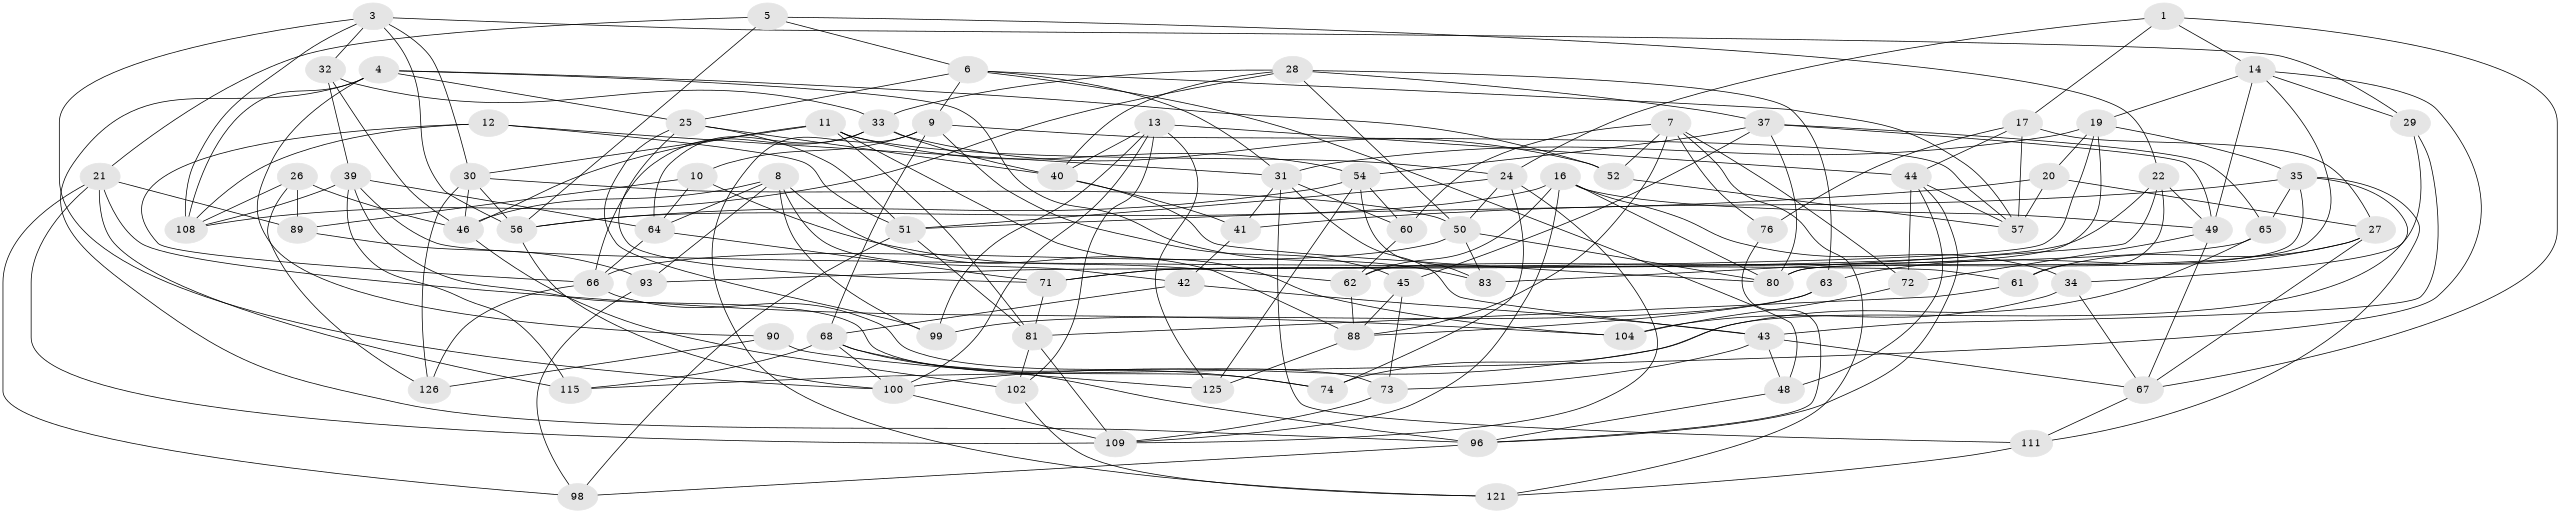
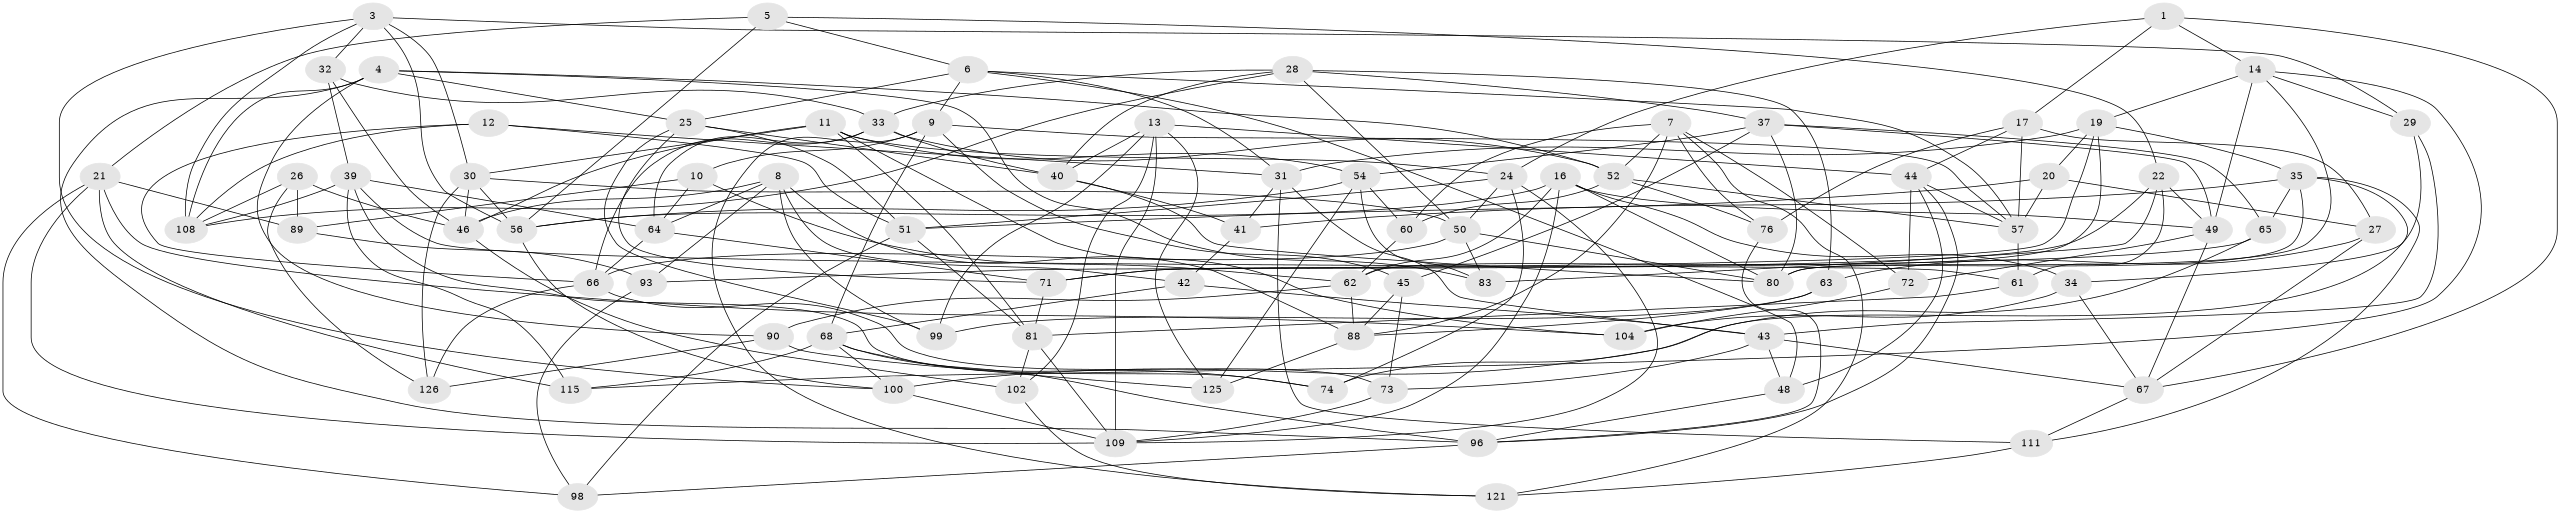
none -> (1686, 199)
(1344, 203) -> (1510, 203)
(1042, 248) -> (1115, 286)
(2196, 256) -> (2018, 257)
none -> (1031, 299)
